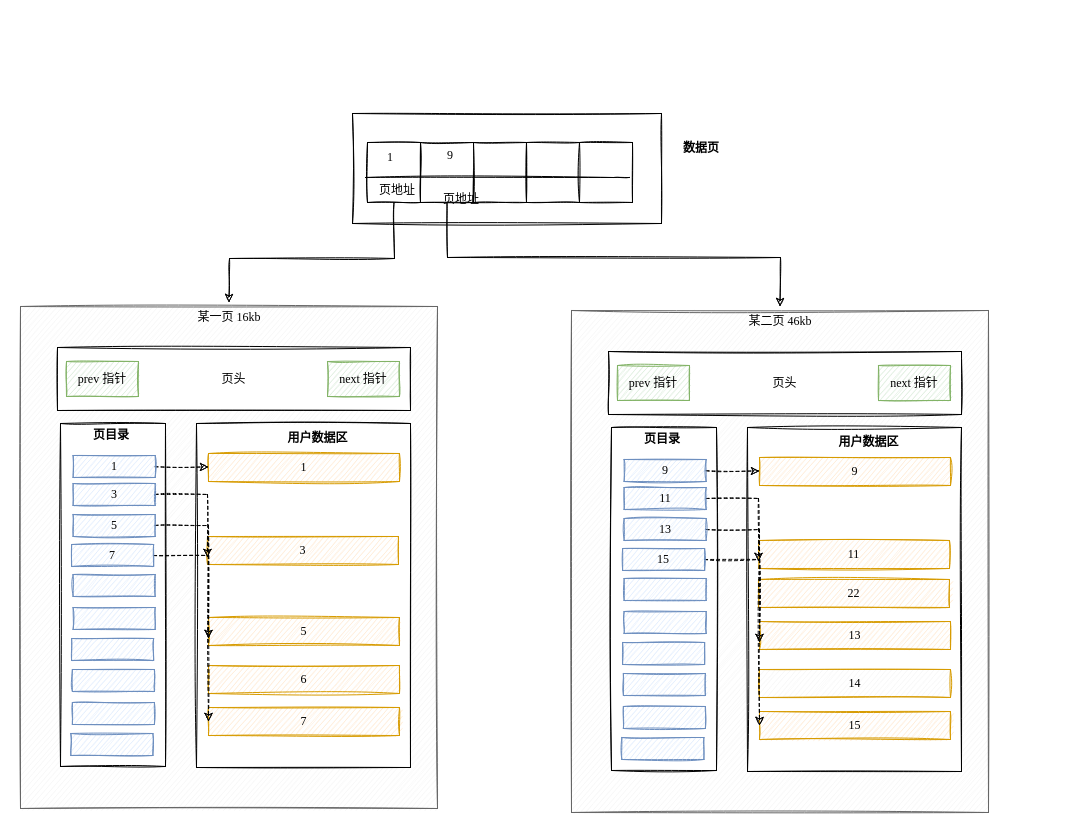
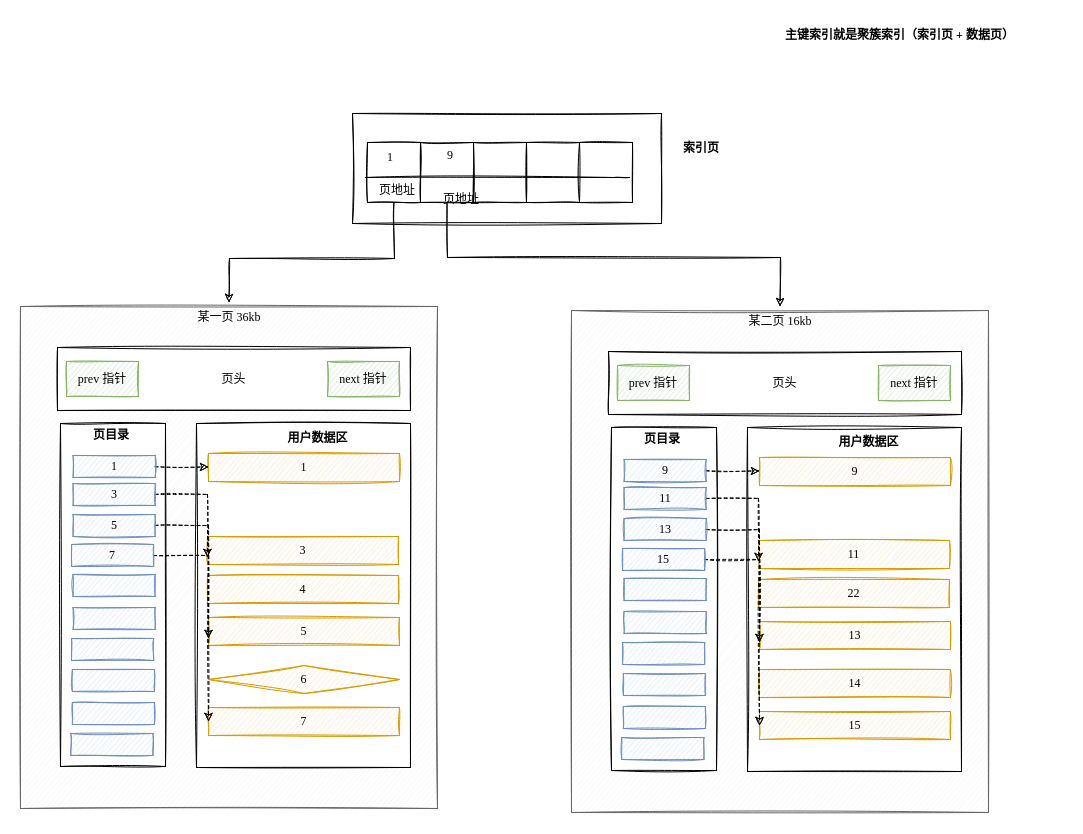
none -> (900, 36)
(702, 149) -> (702, 149)
(230, 318) -> (230, 318)
(781, 322) -> (781, 322)
none -> (303, 590)
(304, 680) -> (304, 680)
(855, 684) -> (855, 684)
